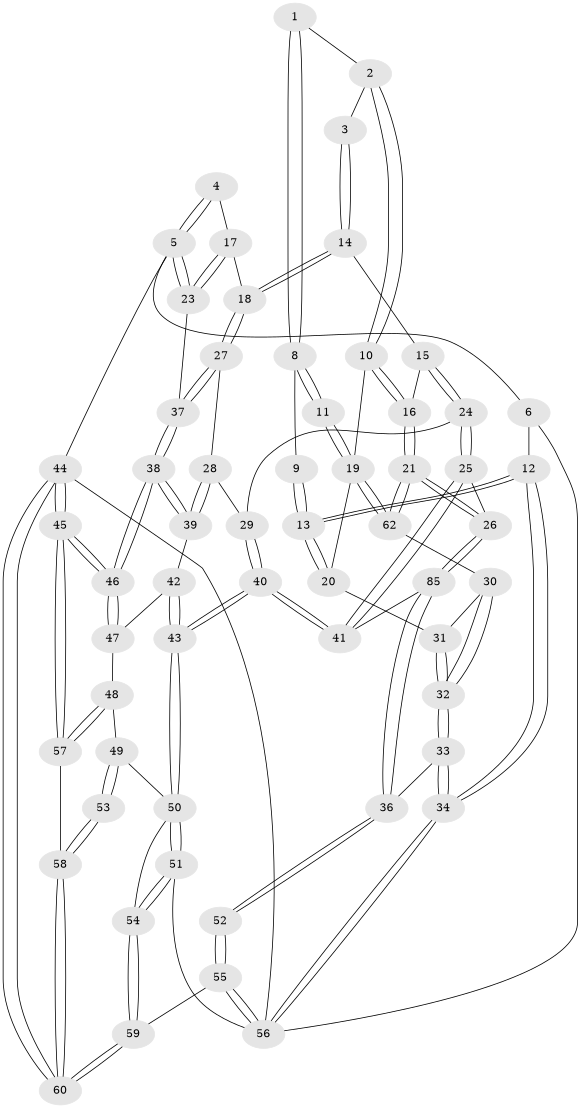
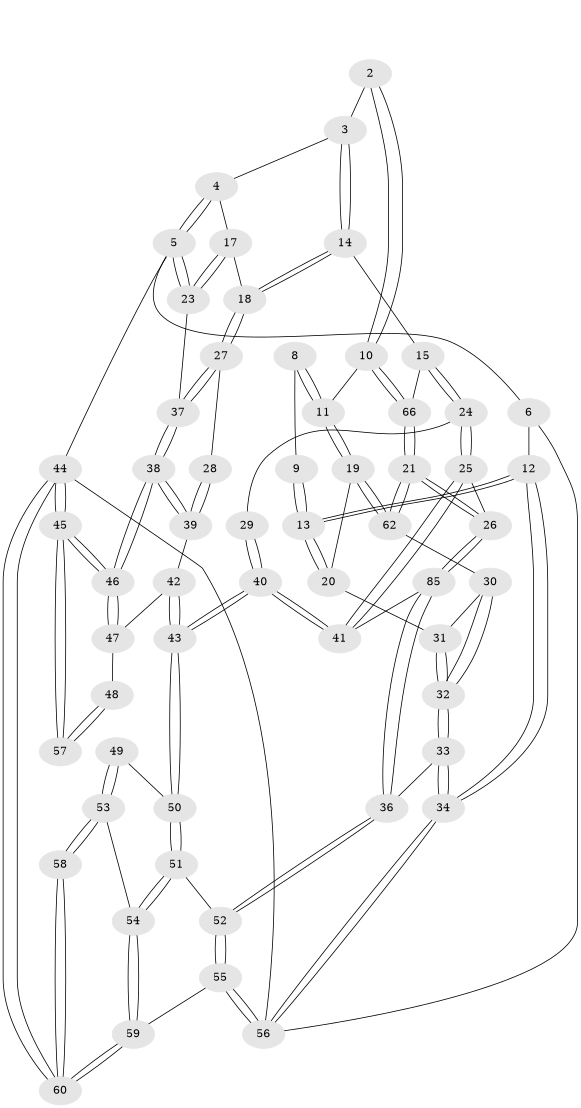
(295, 17) -> none
none -> (281, 158)
(360, 413) -> (345, 385)
(410, 413) -> (410, 413)
(229, 498) -> none
(115, 724) -> none
(60, 808) -> none
(144, 862) -> (118, 865)
(181, 968) -> (199, 893)
